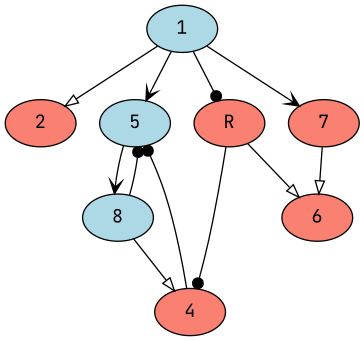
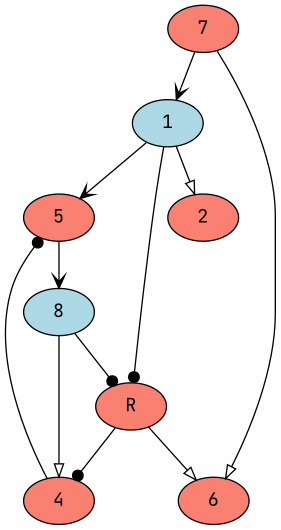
(248, 73) -> (188, 70)
(135, 123) -> (59, 218)
(134, 176) -> (92, 355)
